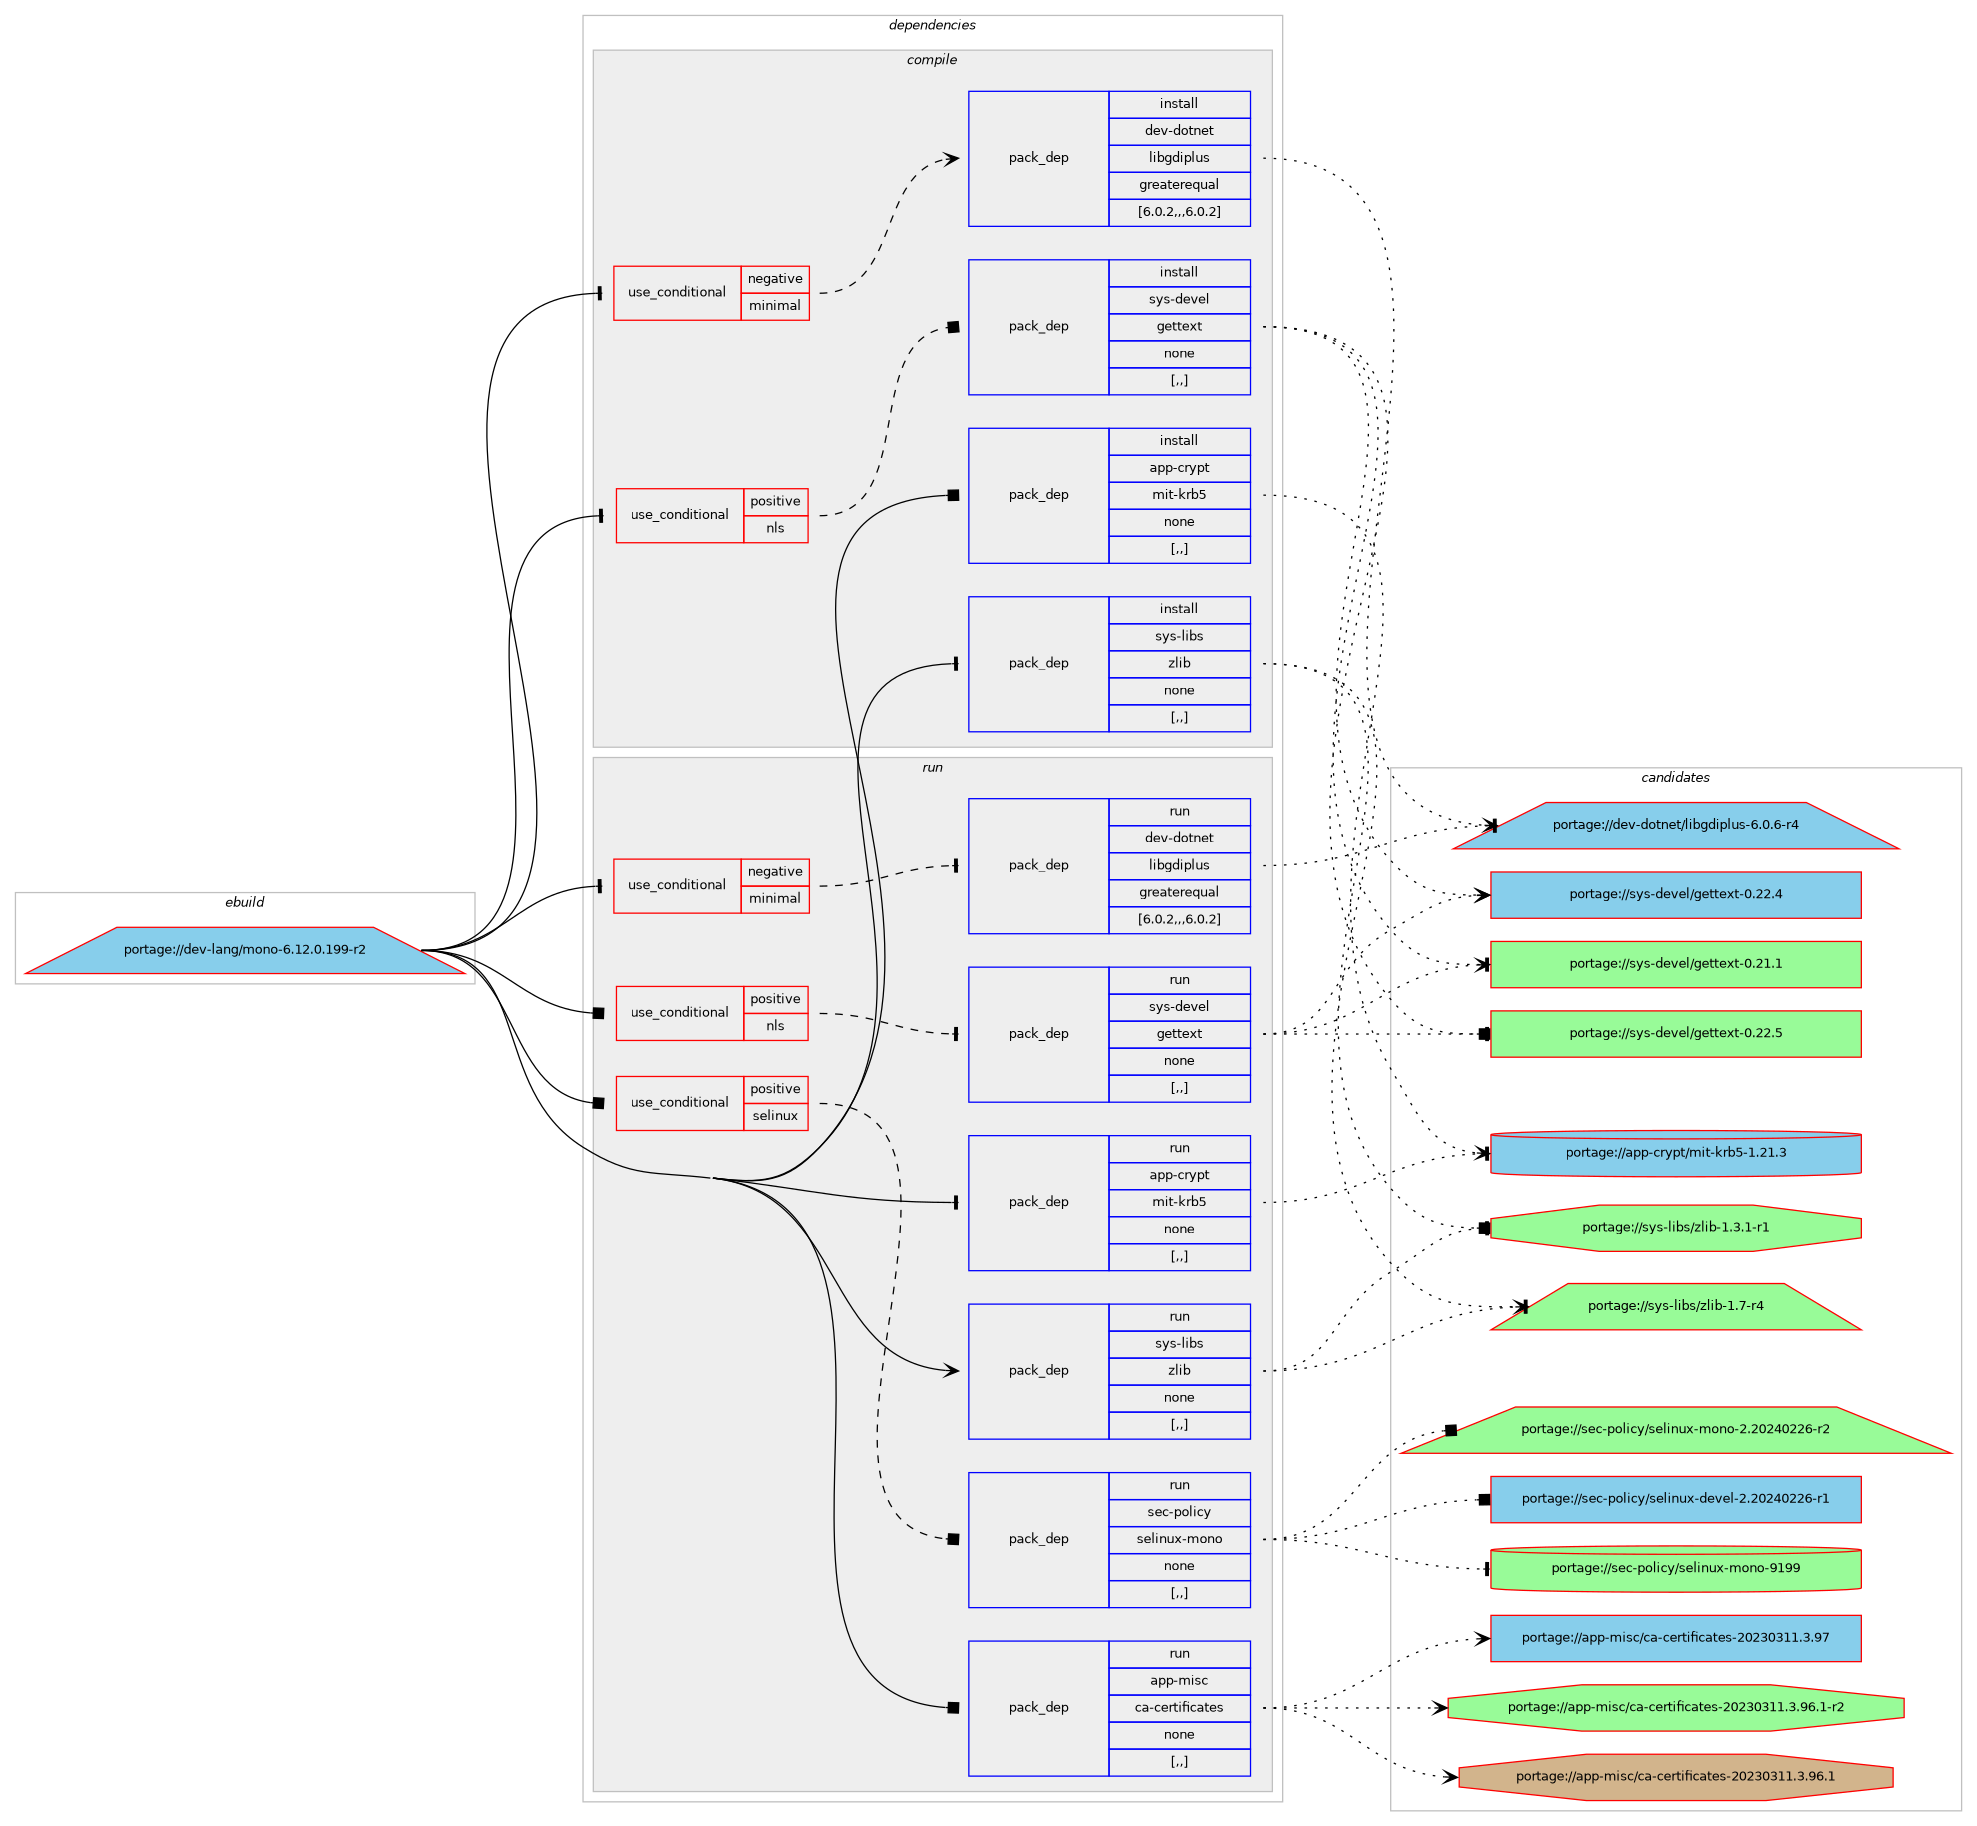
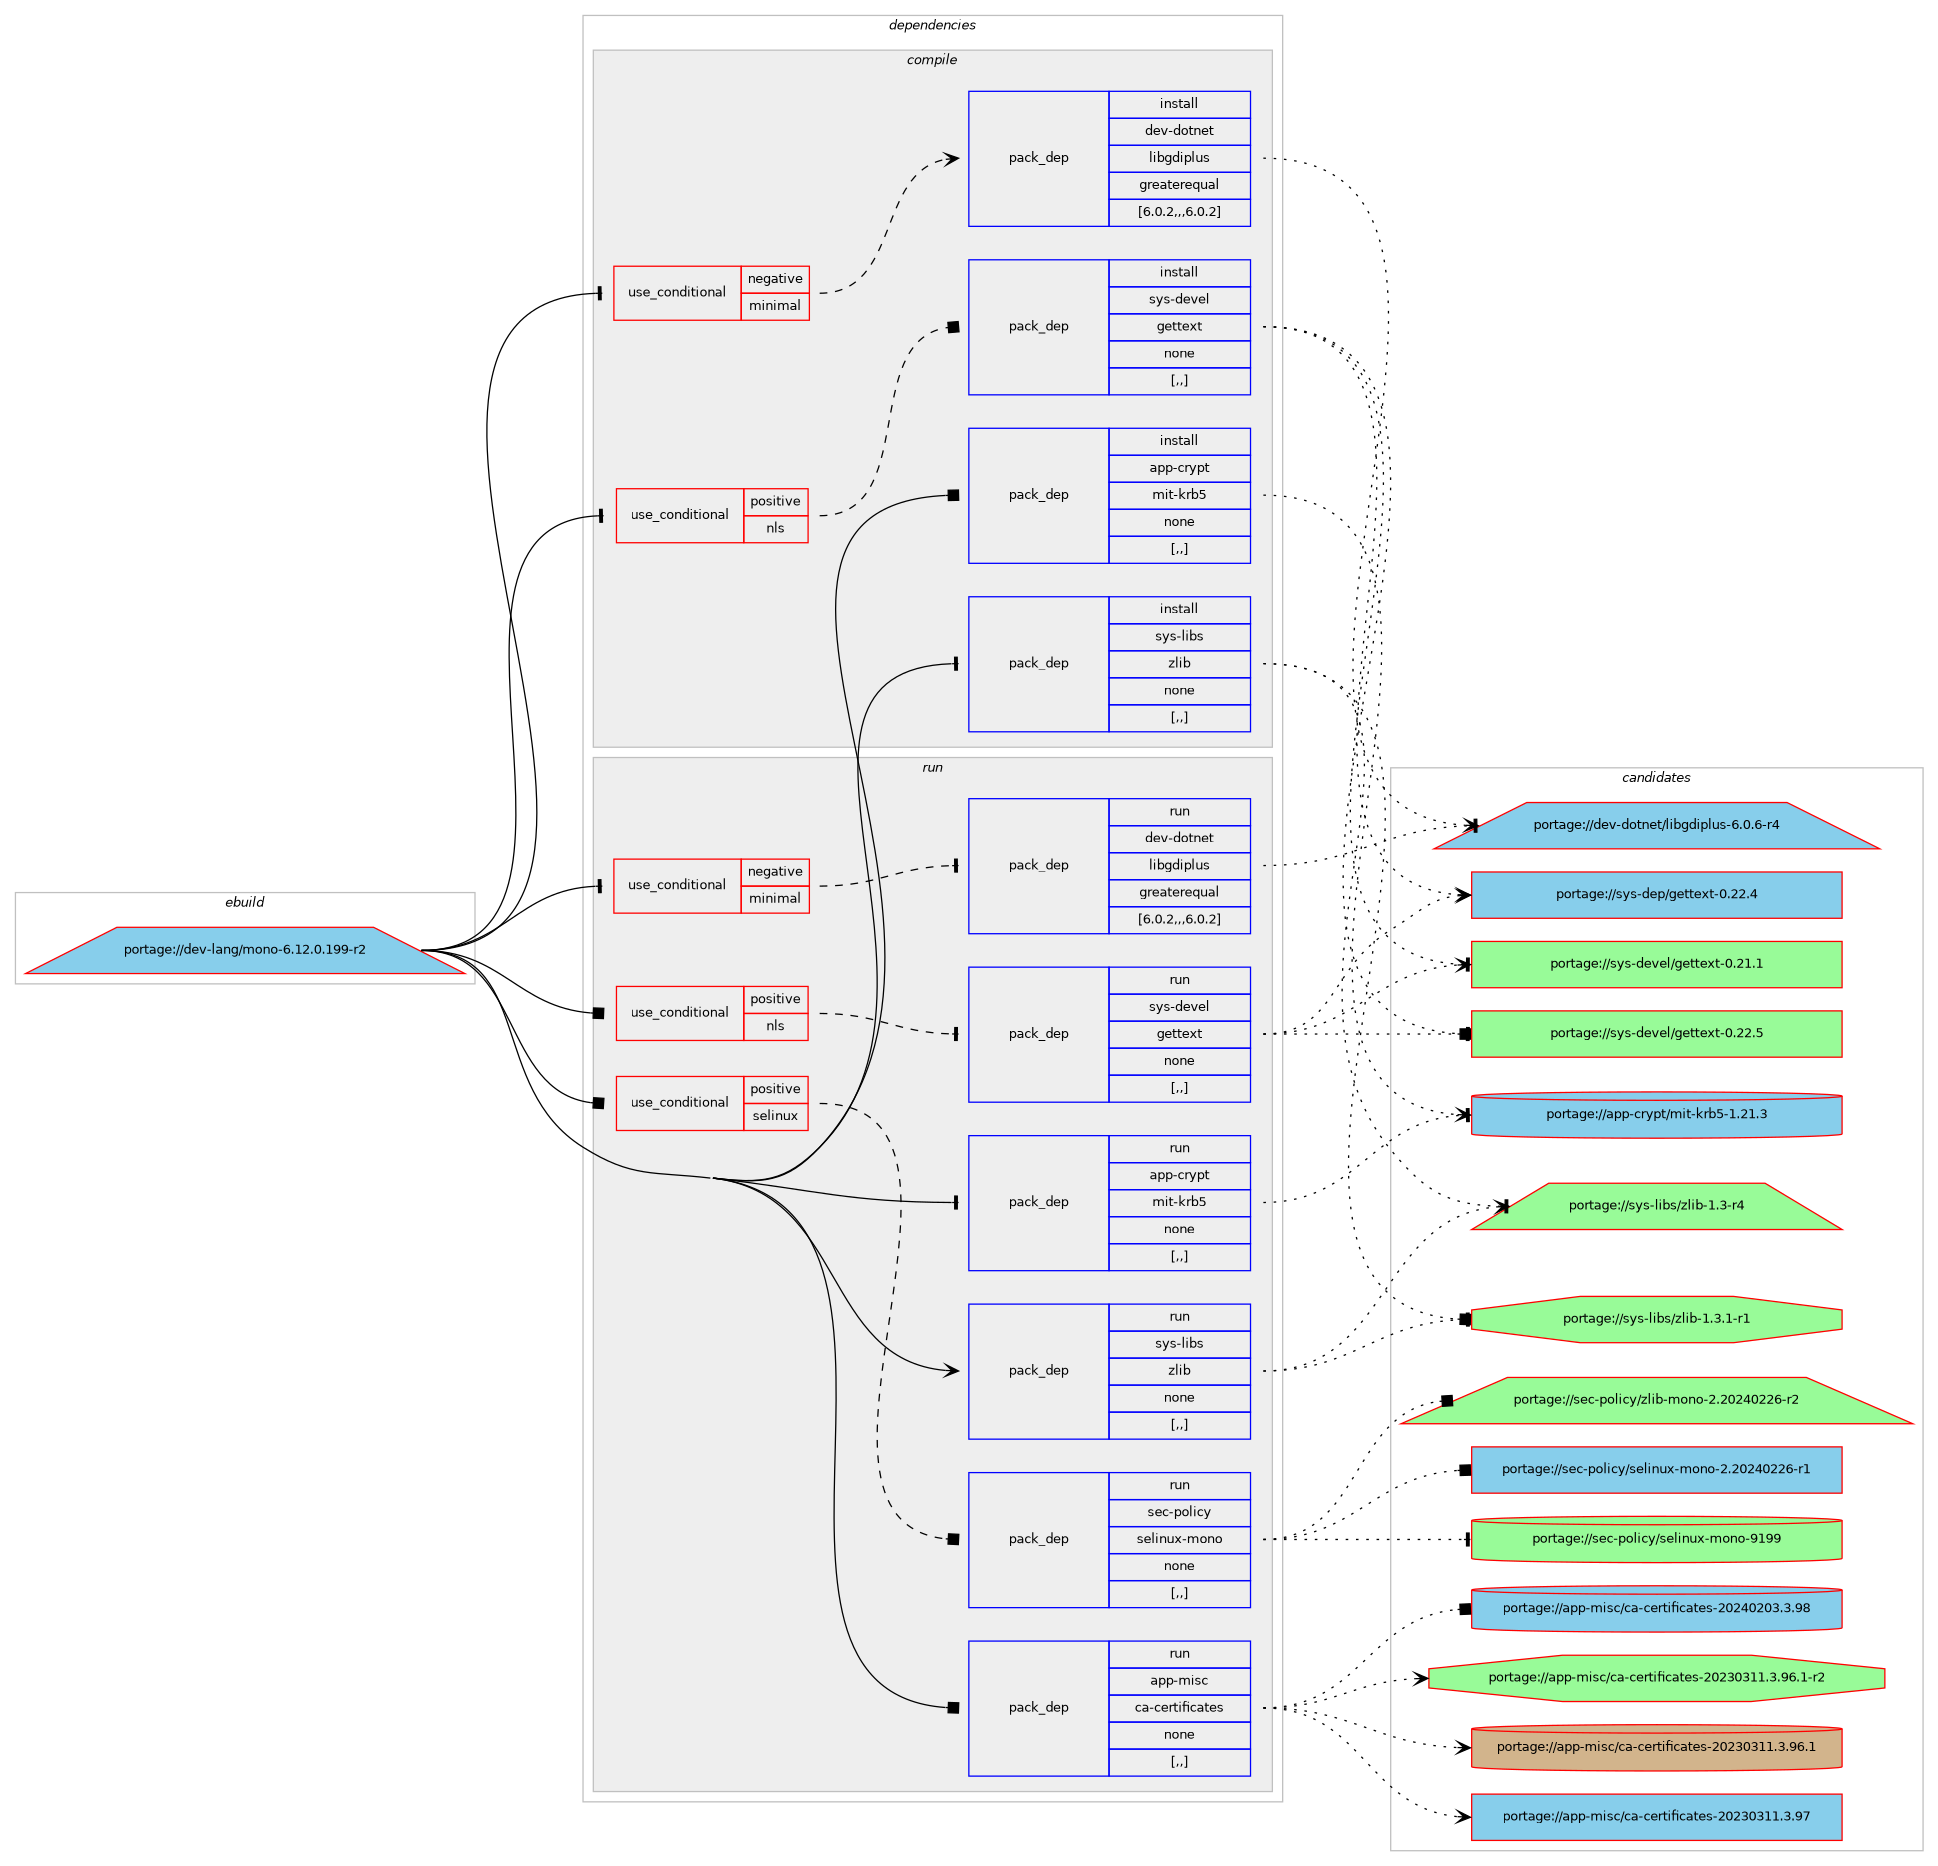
(1676, 895) -> (1657, 895)
(1676, 1307) -> (1657, 1206)
(1676, 1430) -> (1657, 1401)
(1676, 1500) -> (1657, 1470)
none -> (1657, 1609)
(1676, 1777) -> (1657, 1748)
